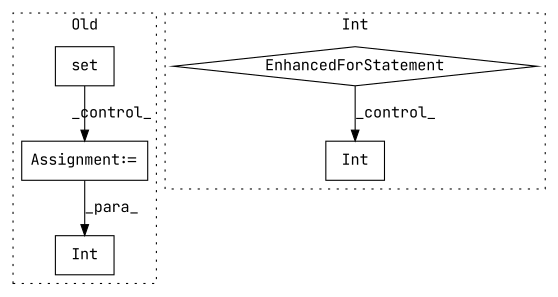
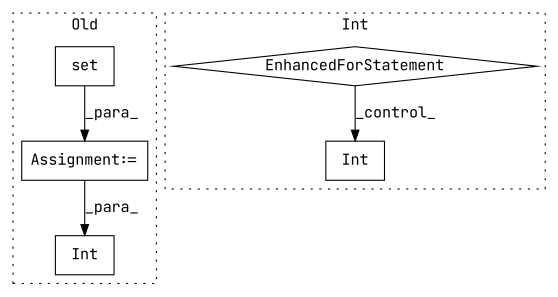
(112, 113) -> (112, 113)
